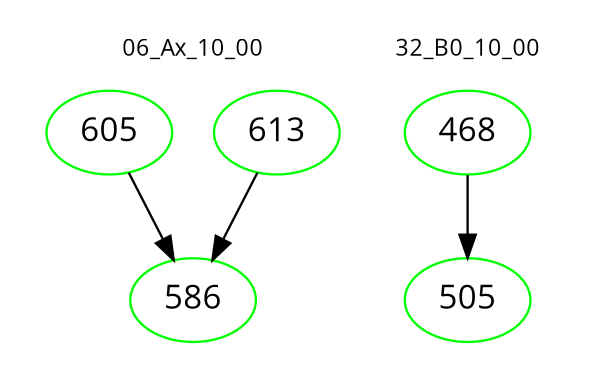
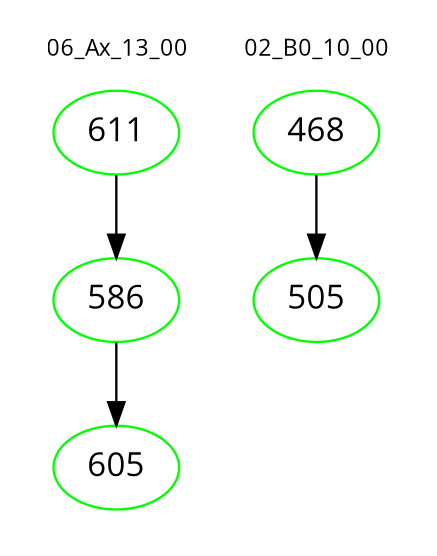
(193, 50) -> (117, 50)
(469, 50) -> (318, 50)
(277, 133) -> (116, 133)
(146, 206) -> (116, 372)
